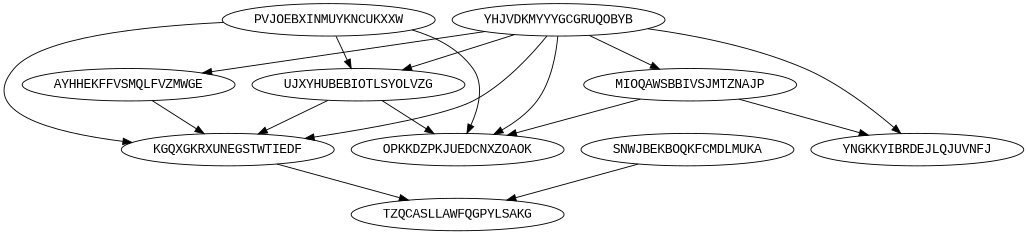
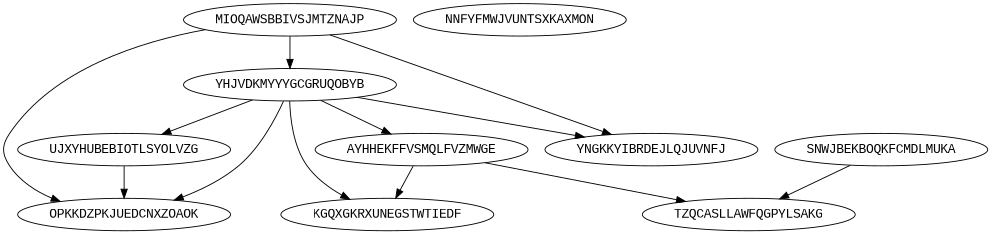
(329, 20) -> none
none -> (520, 20)
(620, 50) -> (290, 48)
(297, 115) -> none
(338, 181) -> (581, 181)
